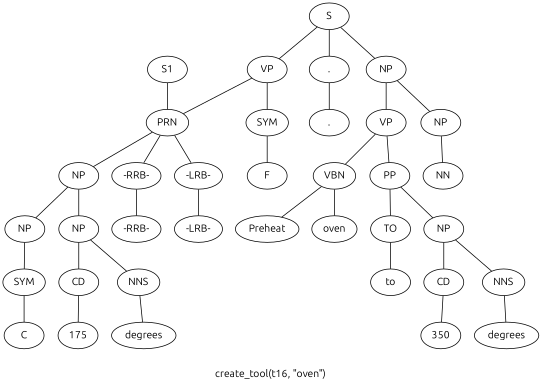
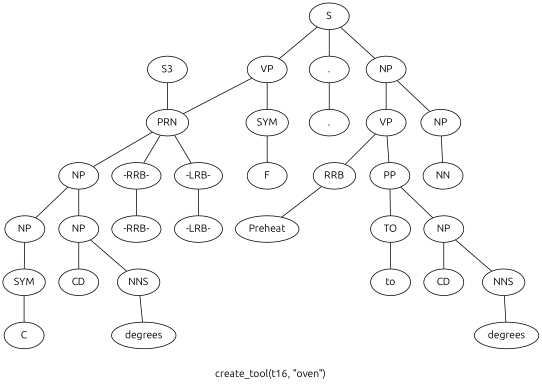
(167, 69) -> (167, 69)
(334, 176) -> (334, 176)
(334, 229) -> none
(78, 335) -> none
(441, 335) -> none
